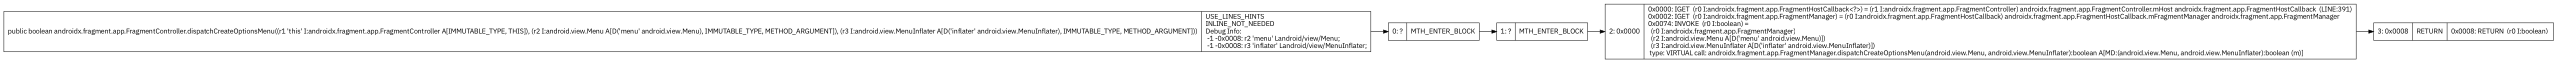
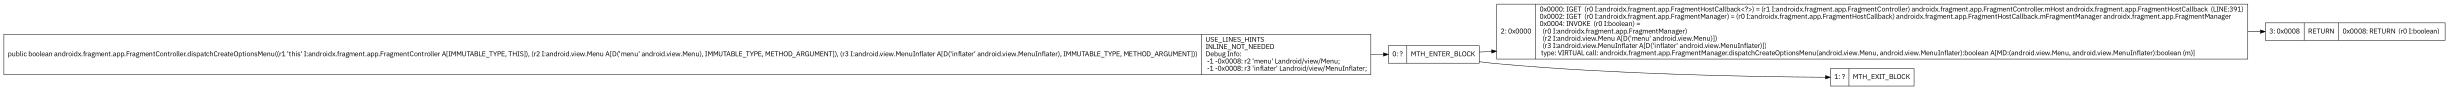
(1699, 24) -> (1591, 24)
(1551, 31) -> (1881, 77)
(1594, 32) -> (1485, 52)
